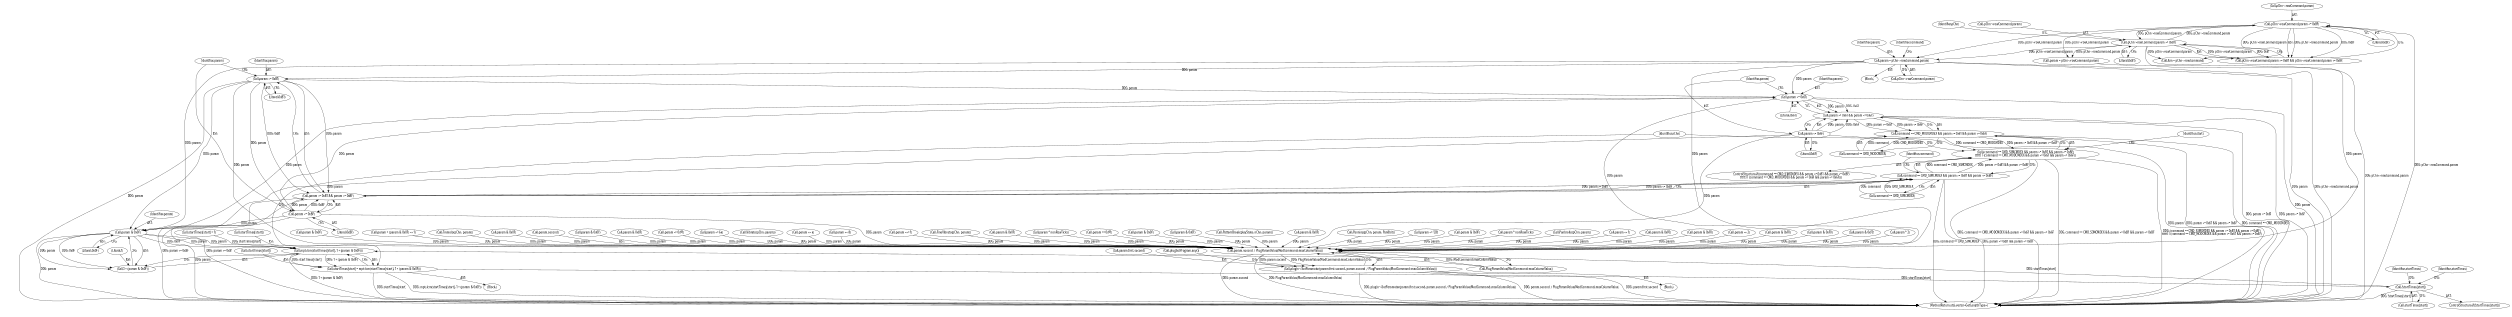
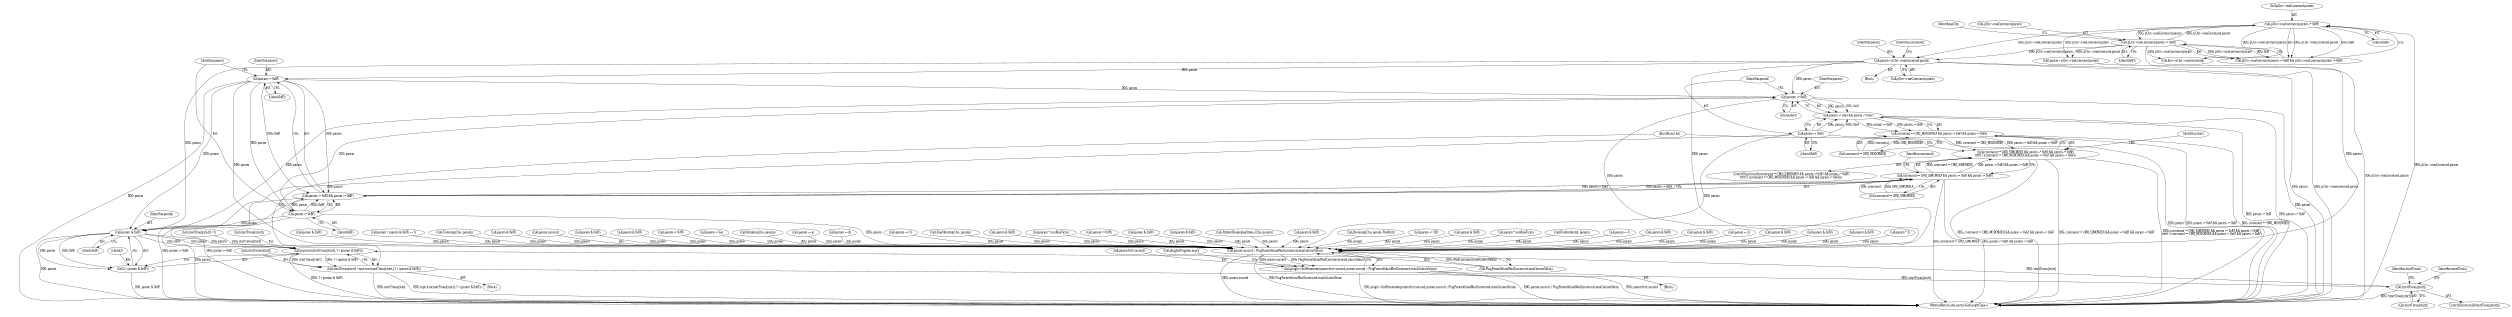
none -> (1783, 105)
(1572, 233) -> (1572, 233)
none -> (1015, 304)
